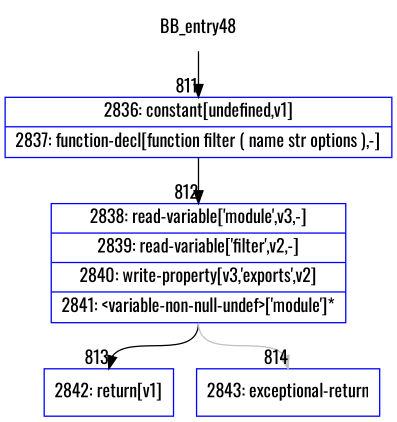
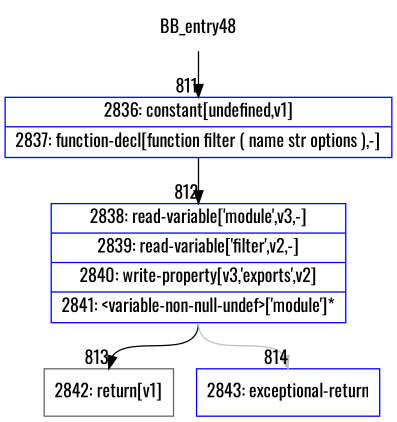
(109, 392) -> (109, 392)
